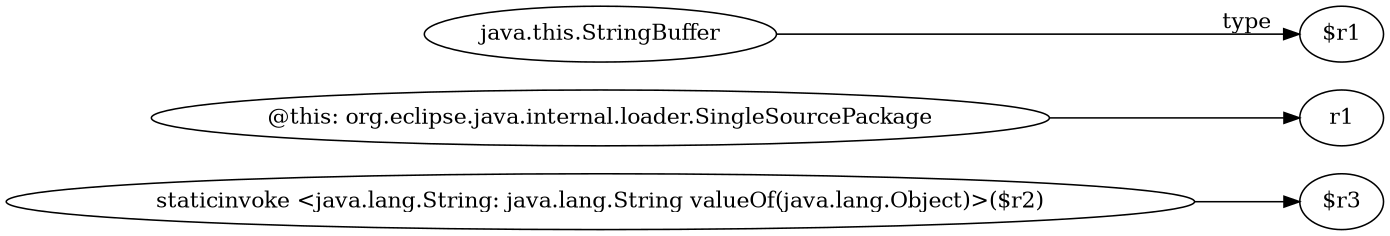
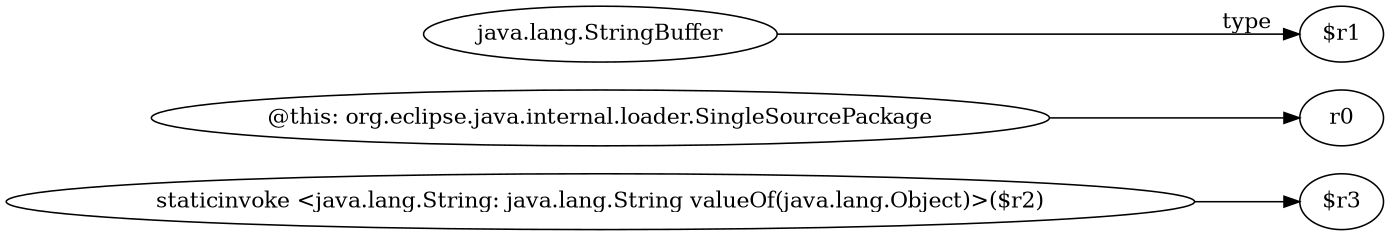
(600, 34) -> (600, 34)
(1342, 118) -> (1342, 118)
